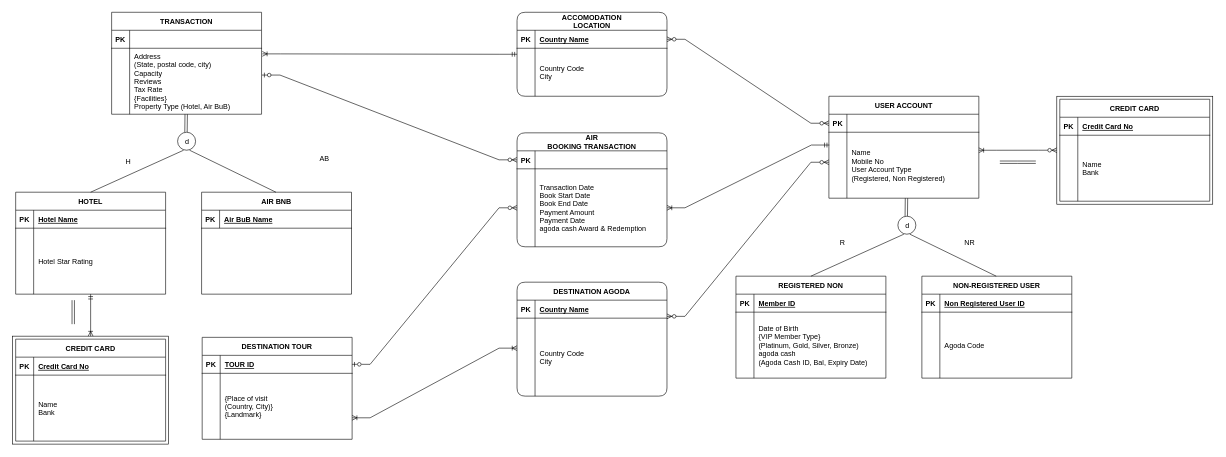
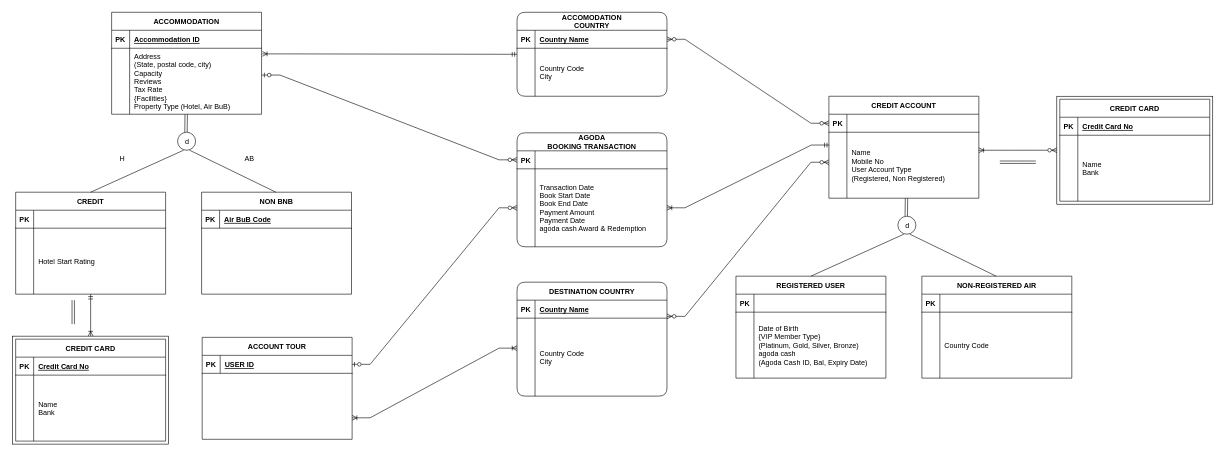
(592, 17) -> (592, 17)
(186, 22) -> (186, 22)
none -> (195, 39)
(904, 106) -> (904, 106)
(592, 138) -> (592, 138)
(324, 159) -> (249, 159)
(128, 162) -> (122, 159)
(90, 202) -> (90, 202)
(276, 202) -> (276, 202)
(99, 219) -> none
(245, 220) -> (245, 220)
(843, 243) -> none
(970, 243) -> none
(68, 262) -> (70, 262)
(811, 286) -> (811, 286)
(997, 286) -> (997, 286)
(592, 292) -> (592, 292)
(820, 303) -> none
(1006, 303) -> none
(964, 346) -> (968, 346)
(277, 347) -> (277, 347)
(238, 365) -> (238, 365)
(286, 407) -> none
